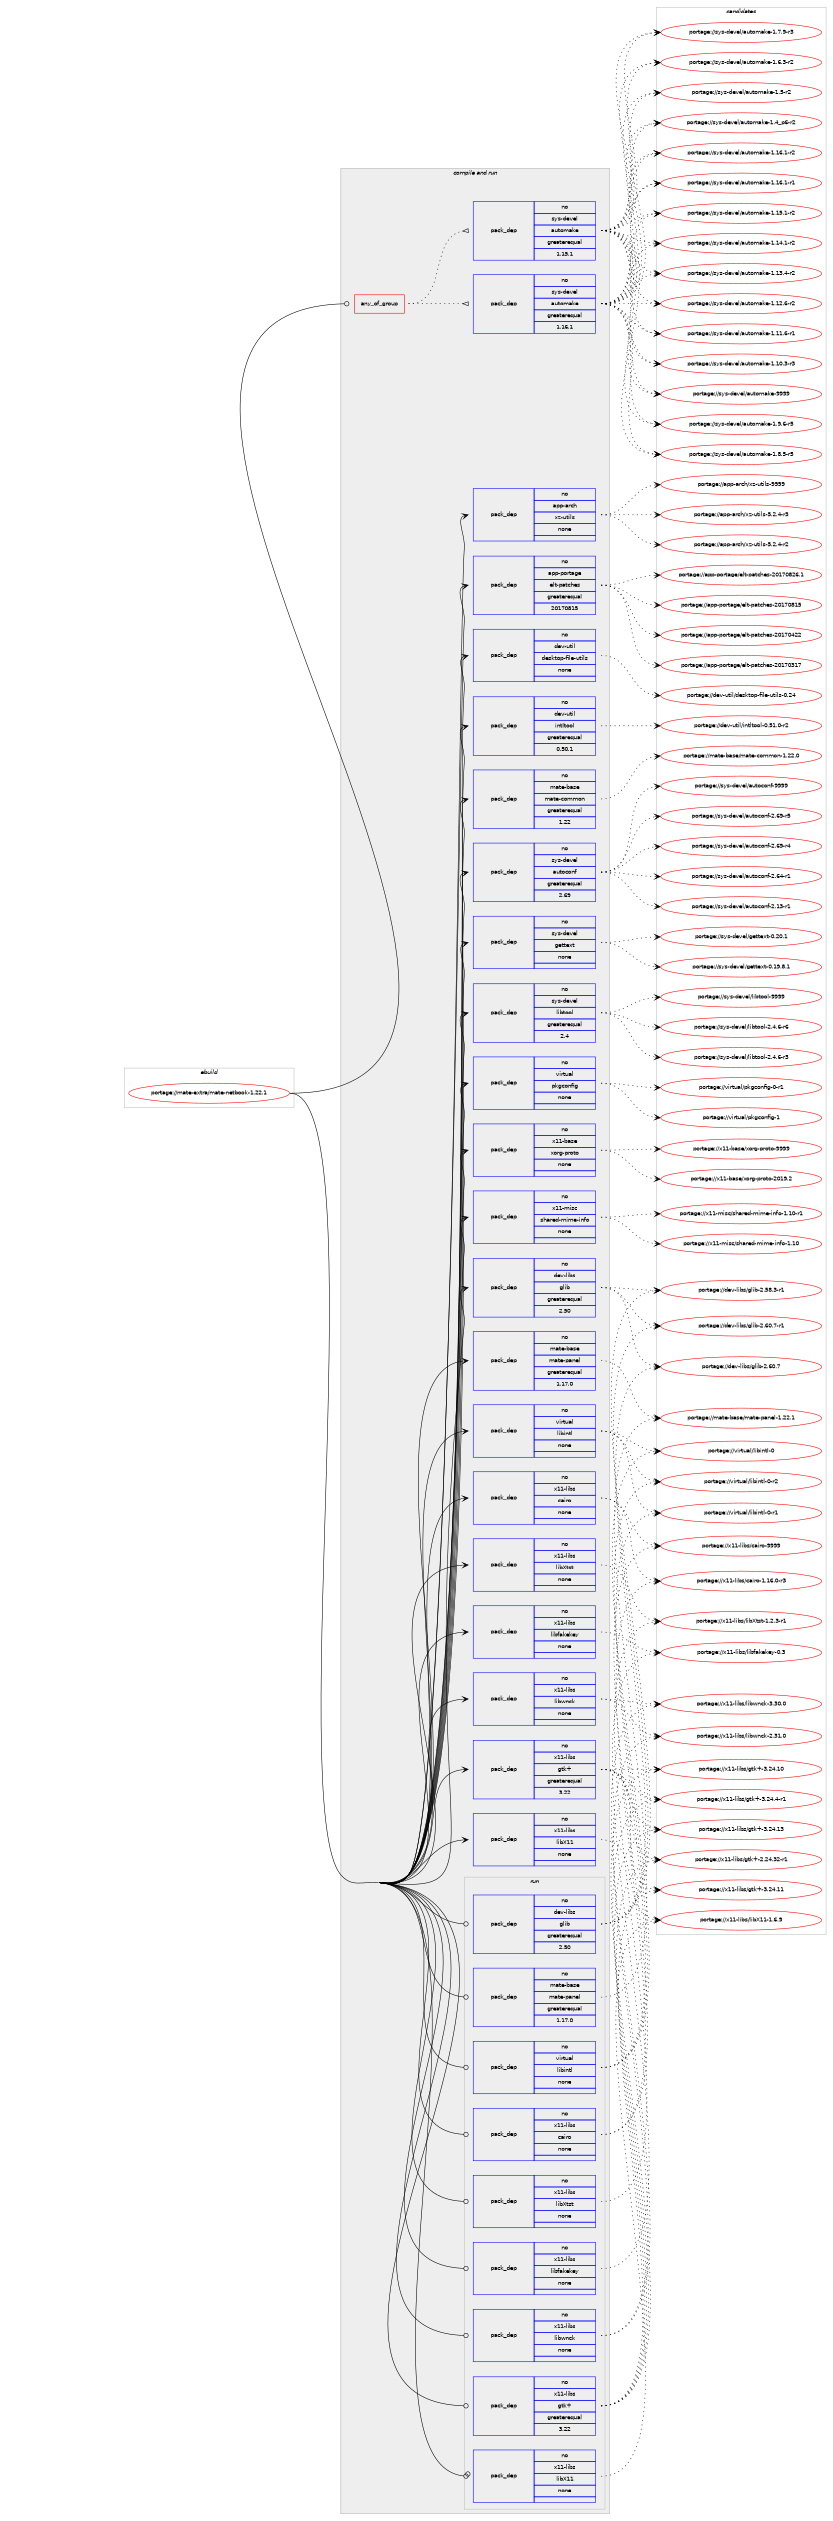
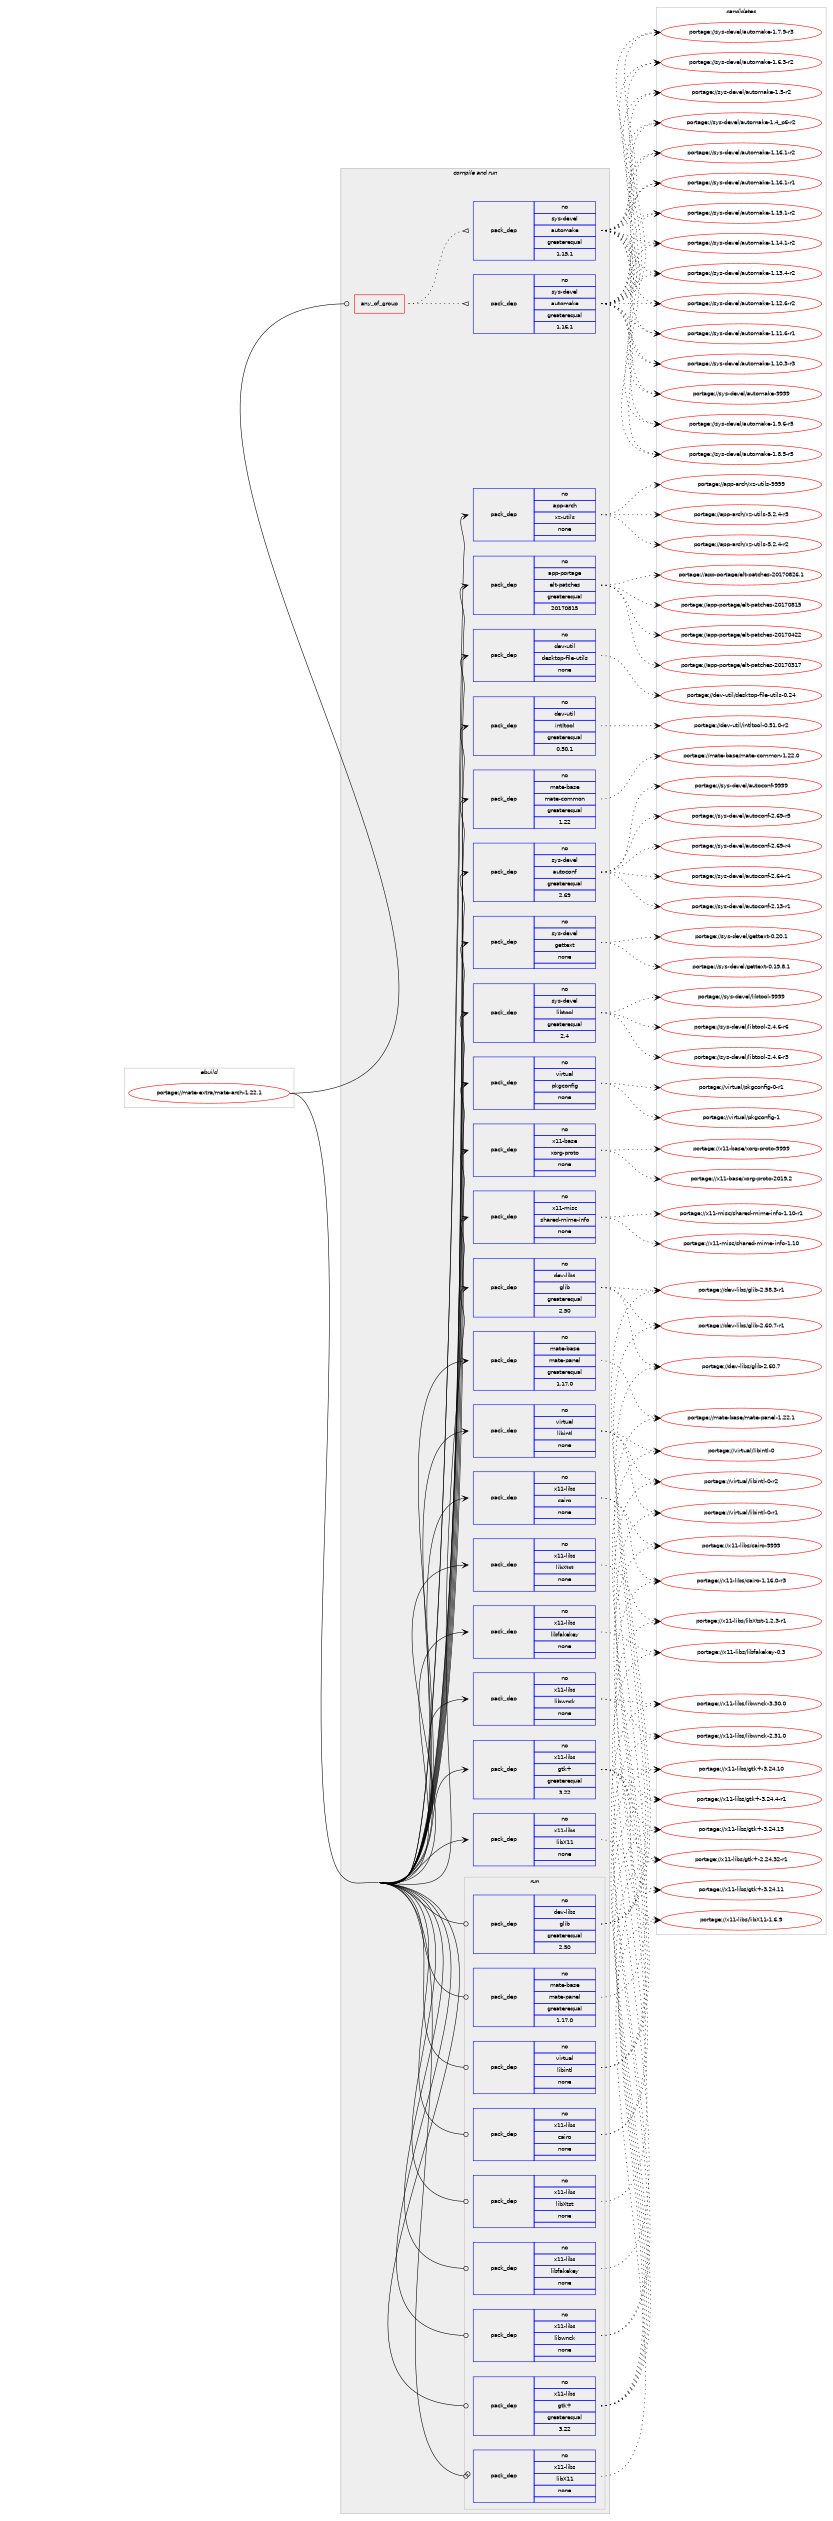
(209, 1093) -> (209, 1093)
